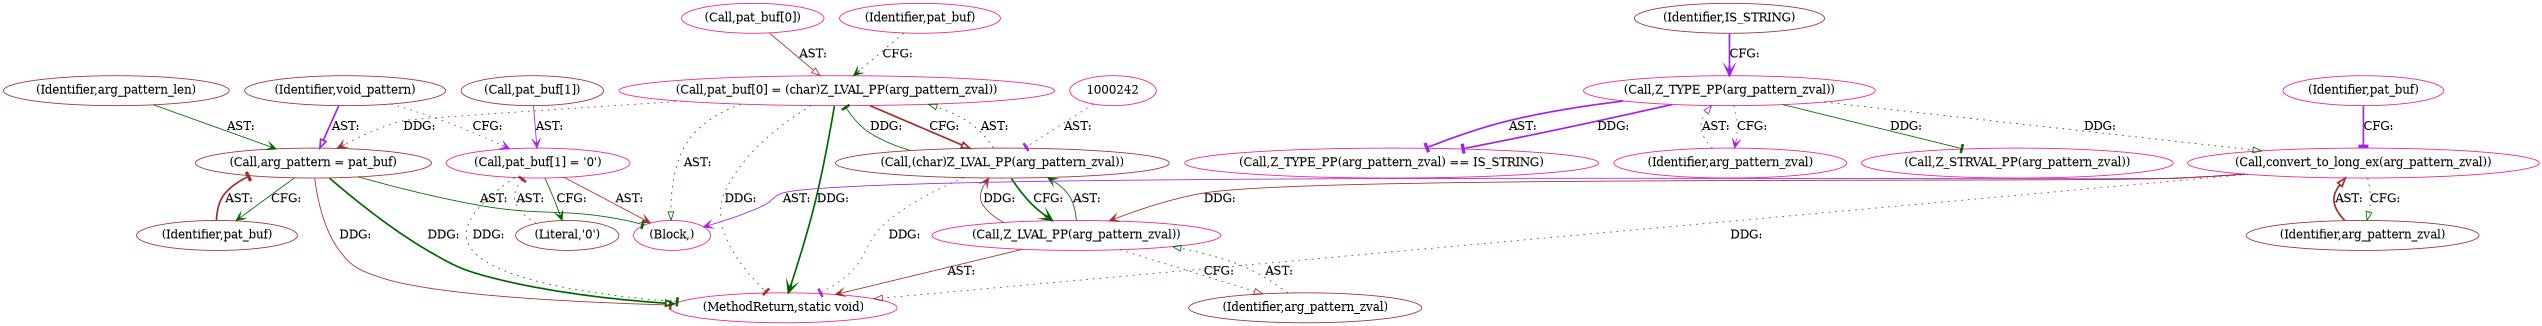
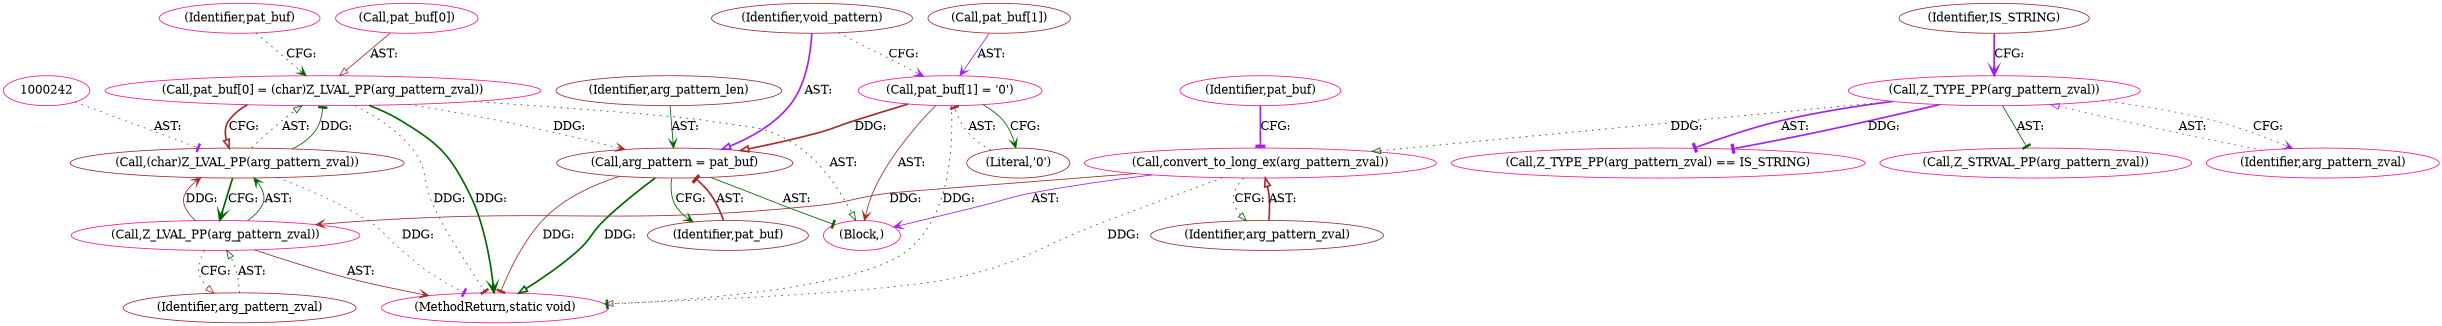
(1908, 127) -> (2032, 127)
none -> (829, 129)
